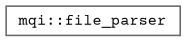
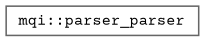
(93, 21) -> (102, 21)
